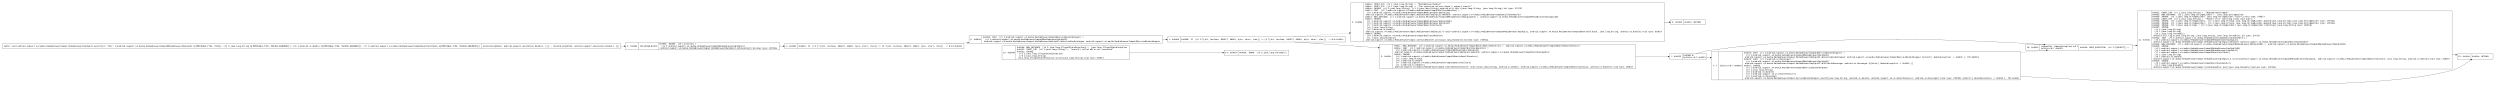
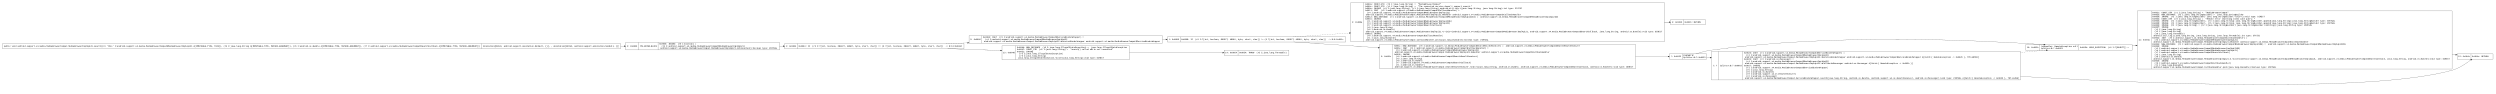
none -> (974, 50)
